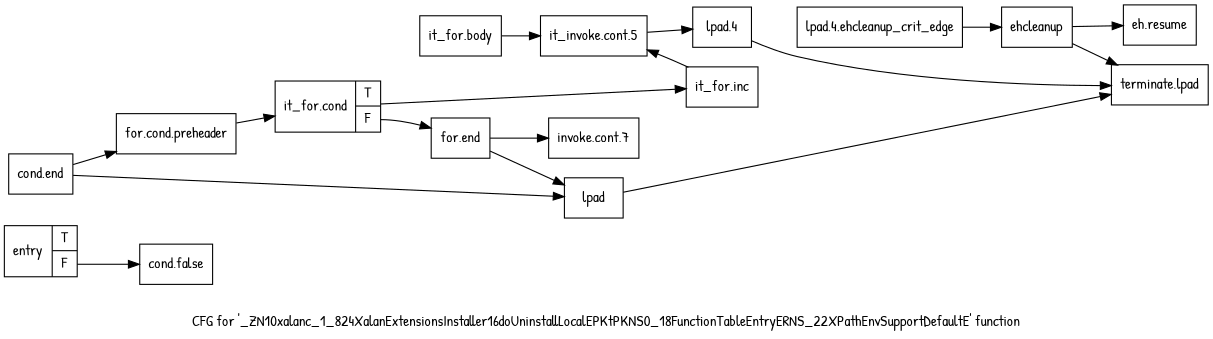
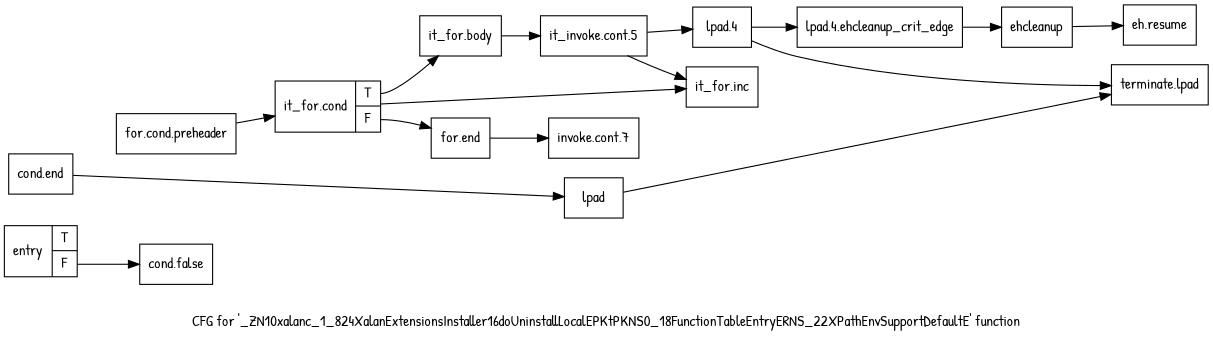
none -> (769, 27)
(1090, 52) -> none
(673, 60) -> (651, 66)
none -> (407, 81)
(89, 160) -> none
(522, 166) -> none
